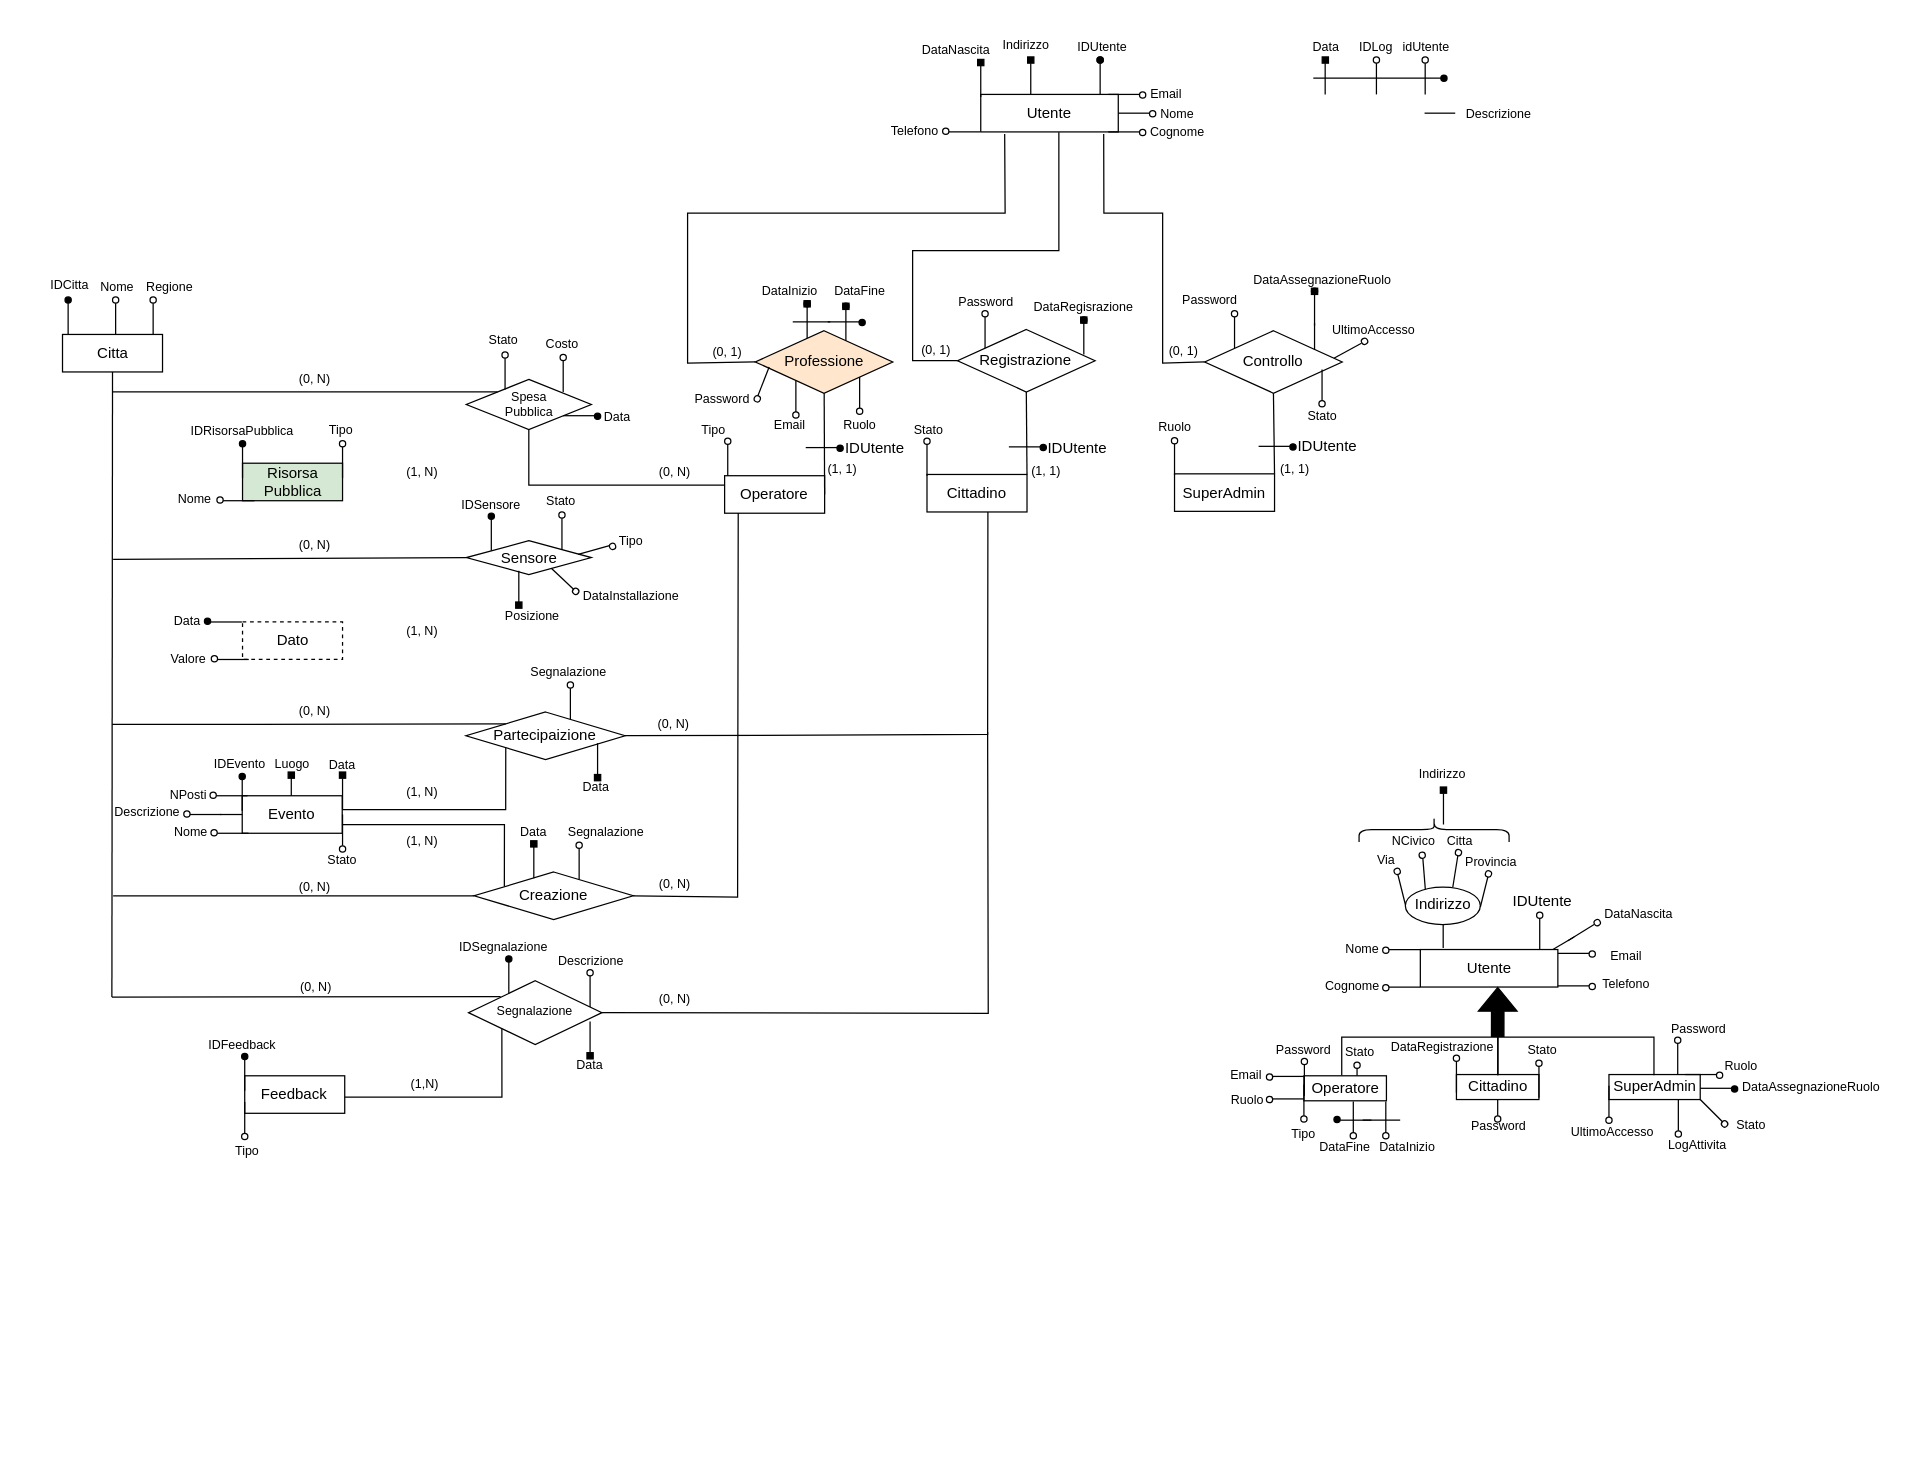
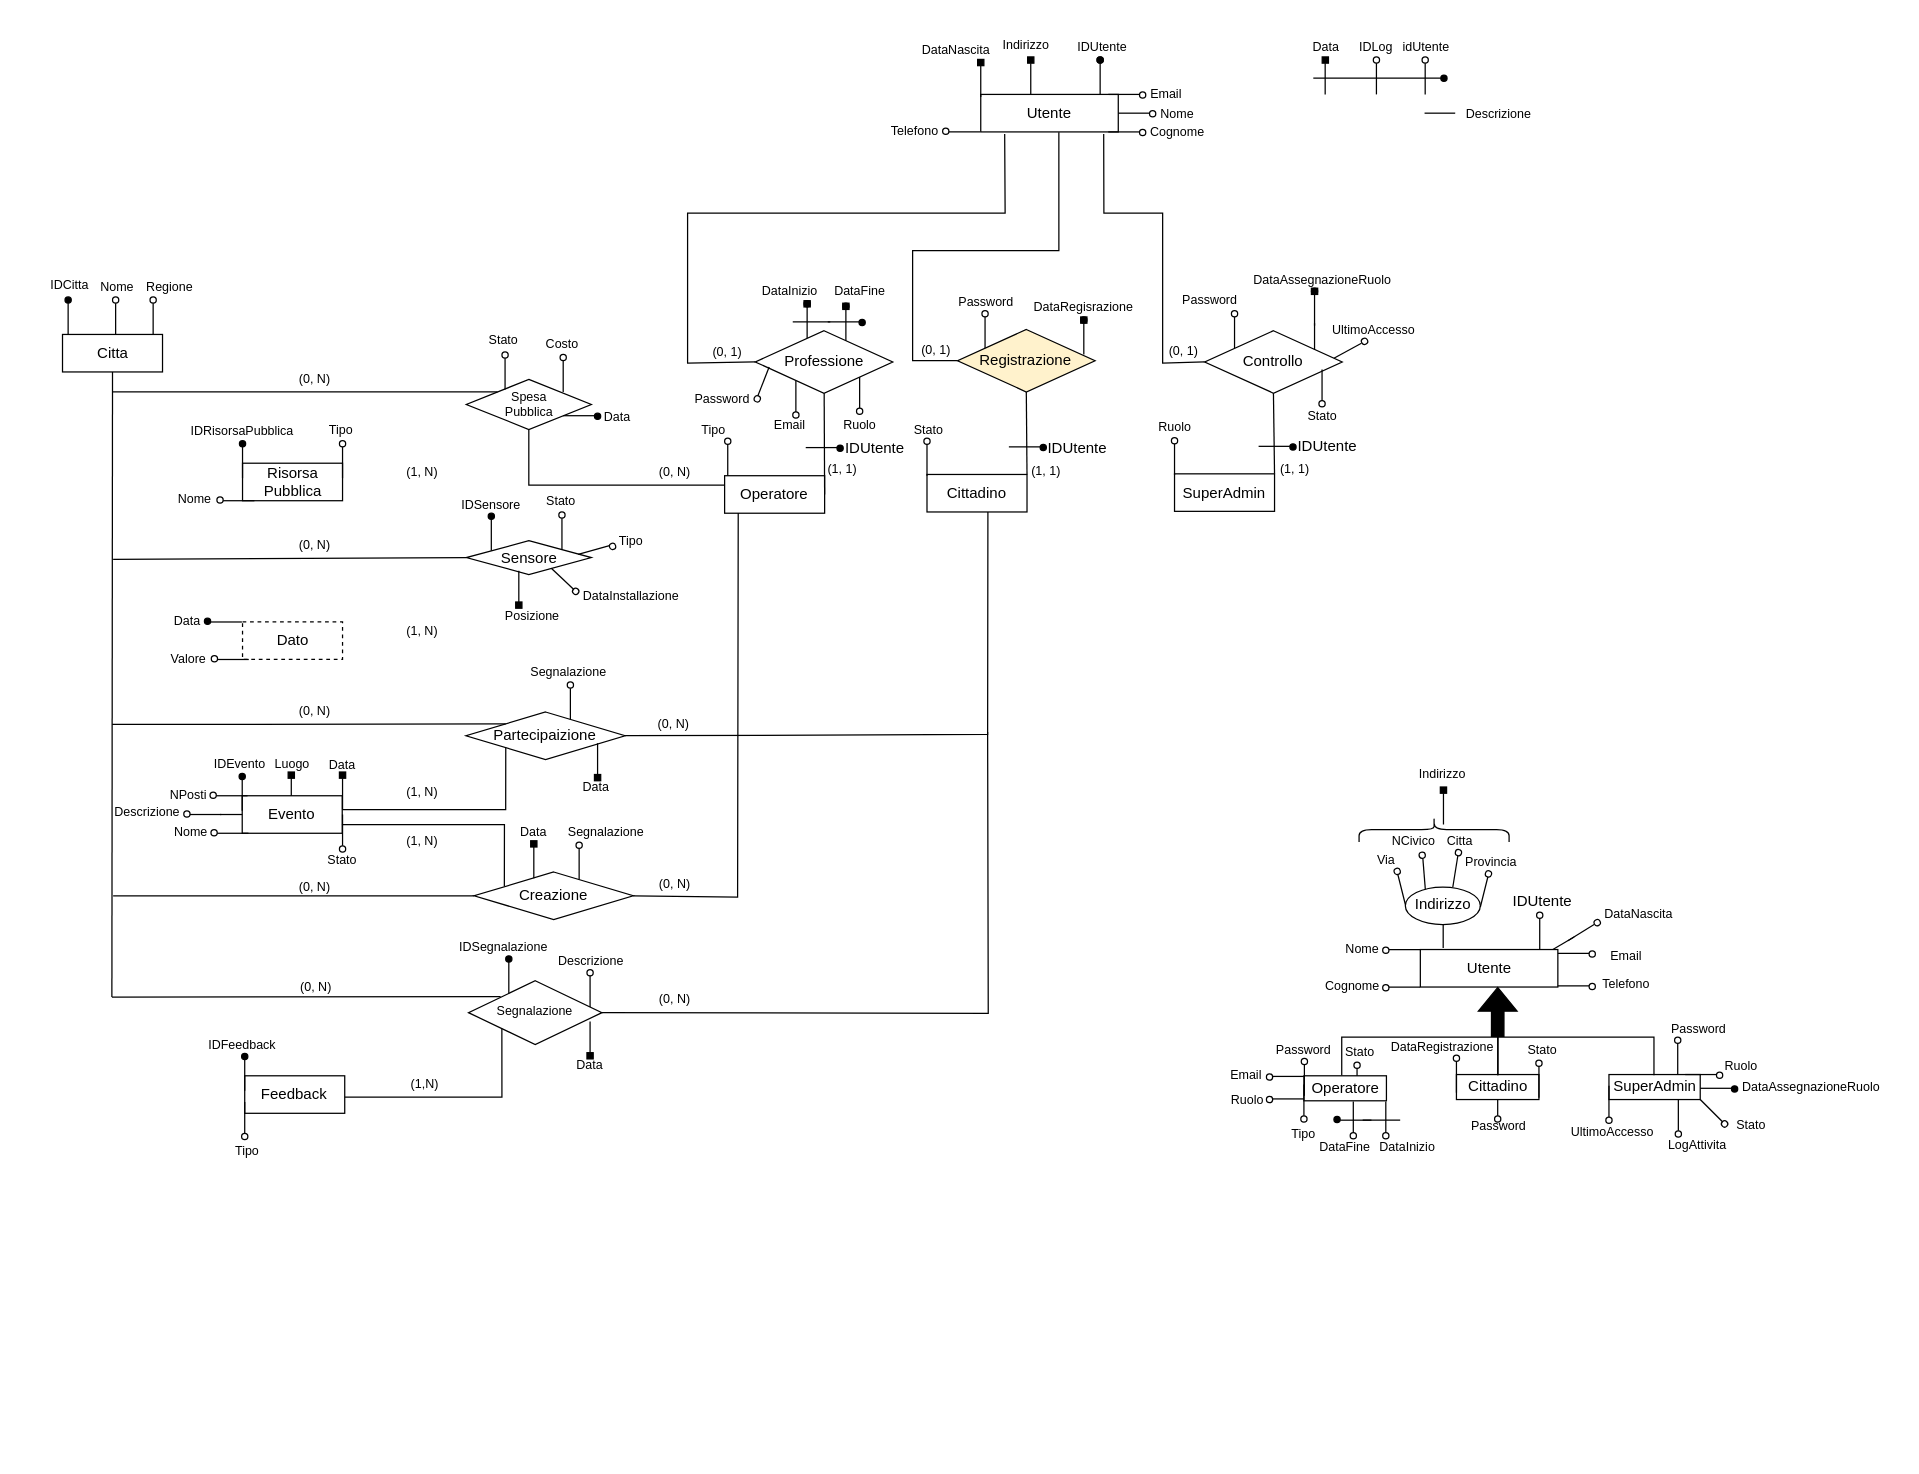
(1026, 361) -> (1026, 361)
(824, 362) -> (824, 362)
(293, 482) -> (293, 482)
